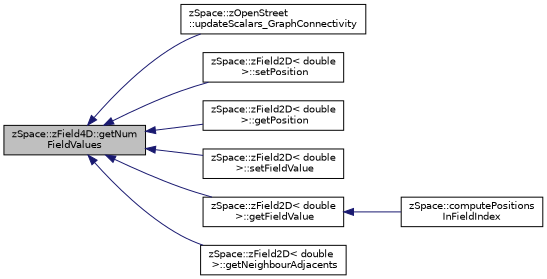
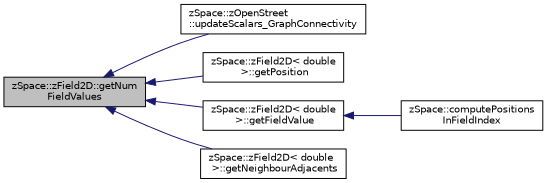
(273, 67) -> none
(75, 140) -> (75, 92)
(273, 164) -> none
